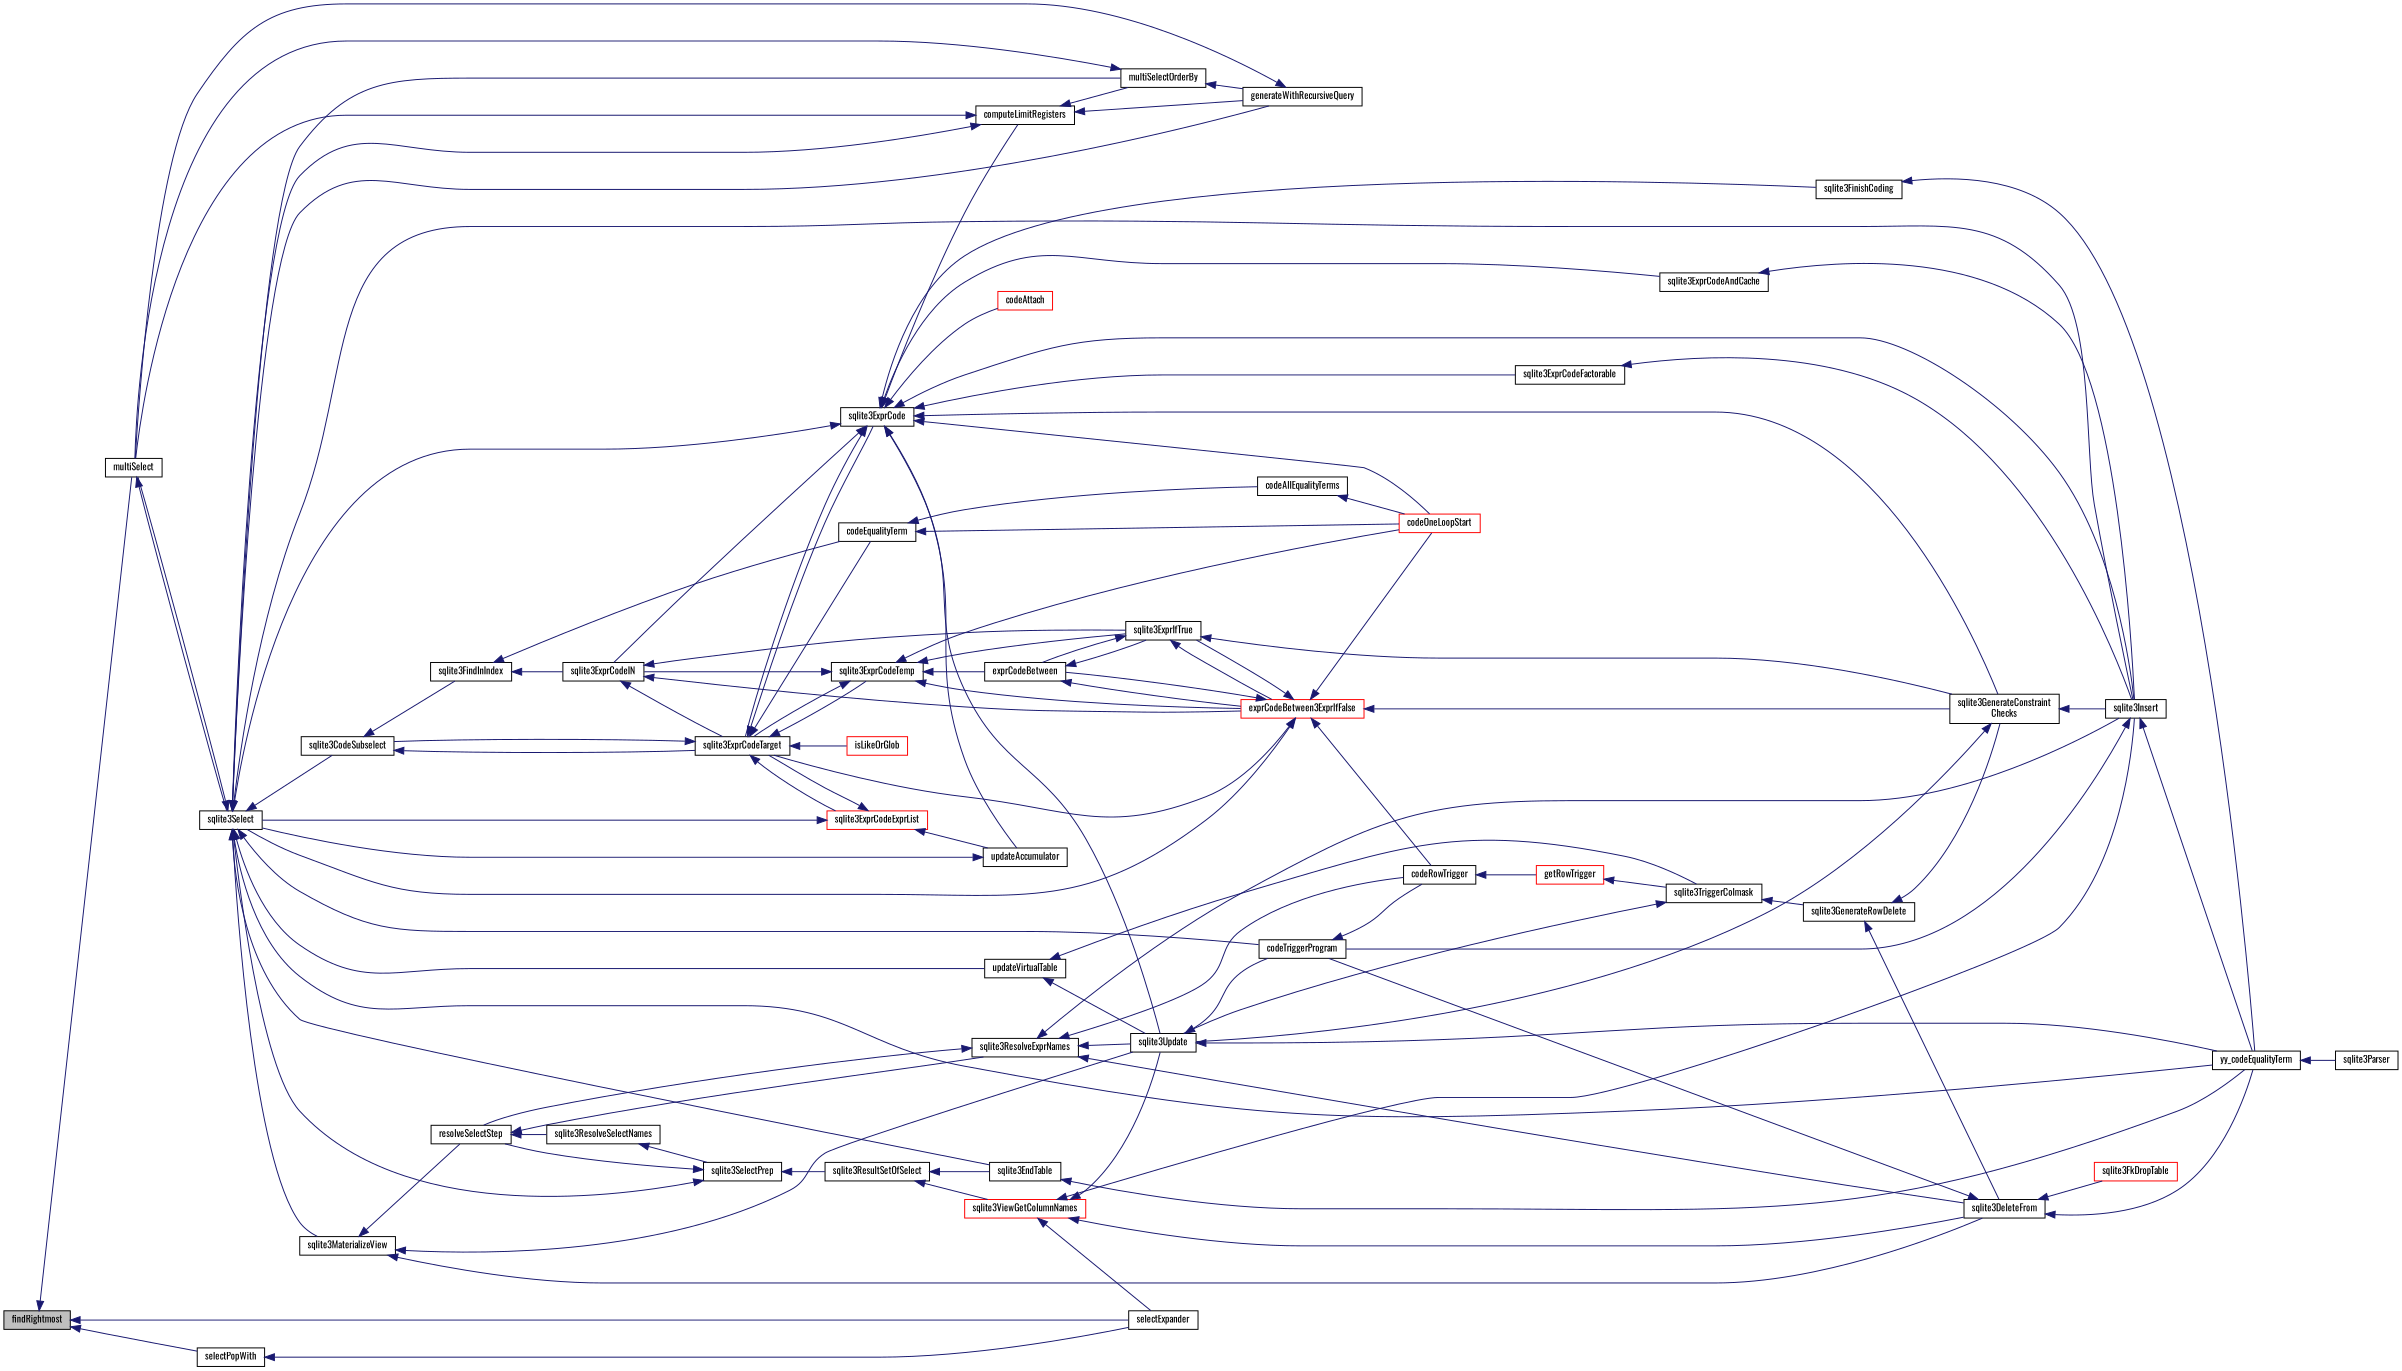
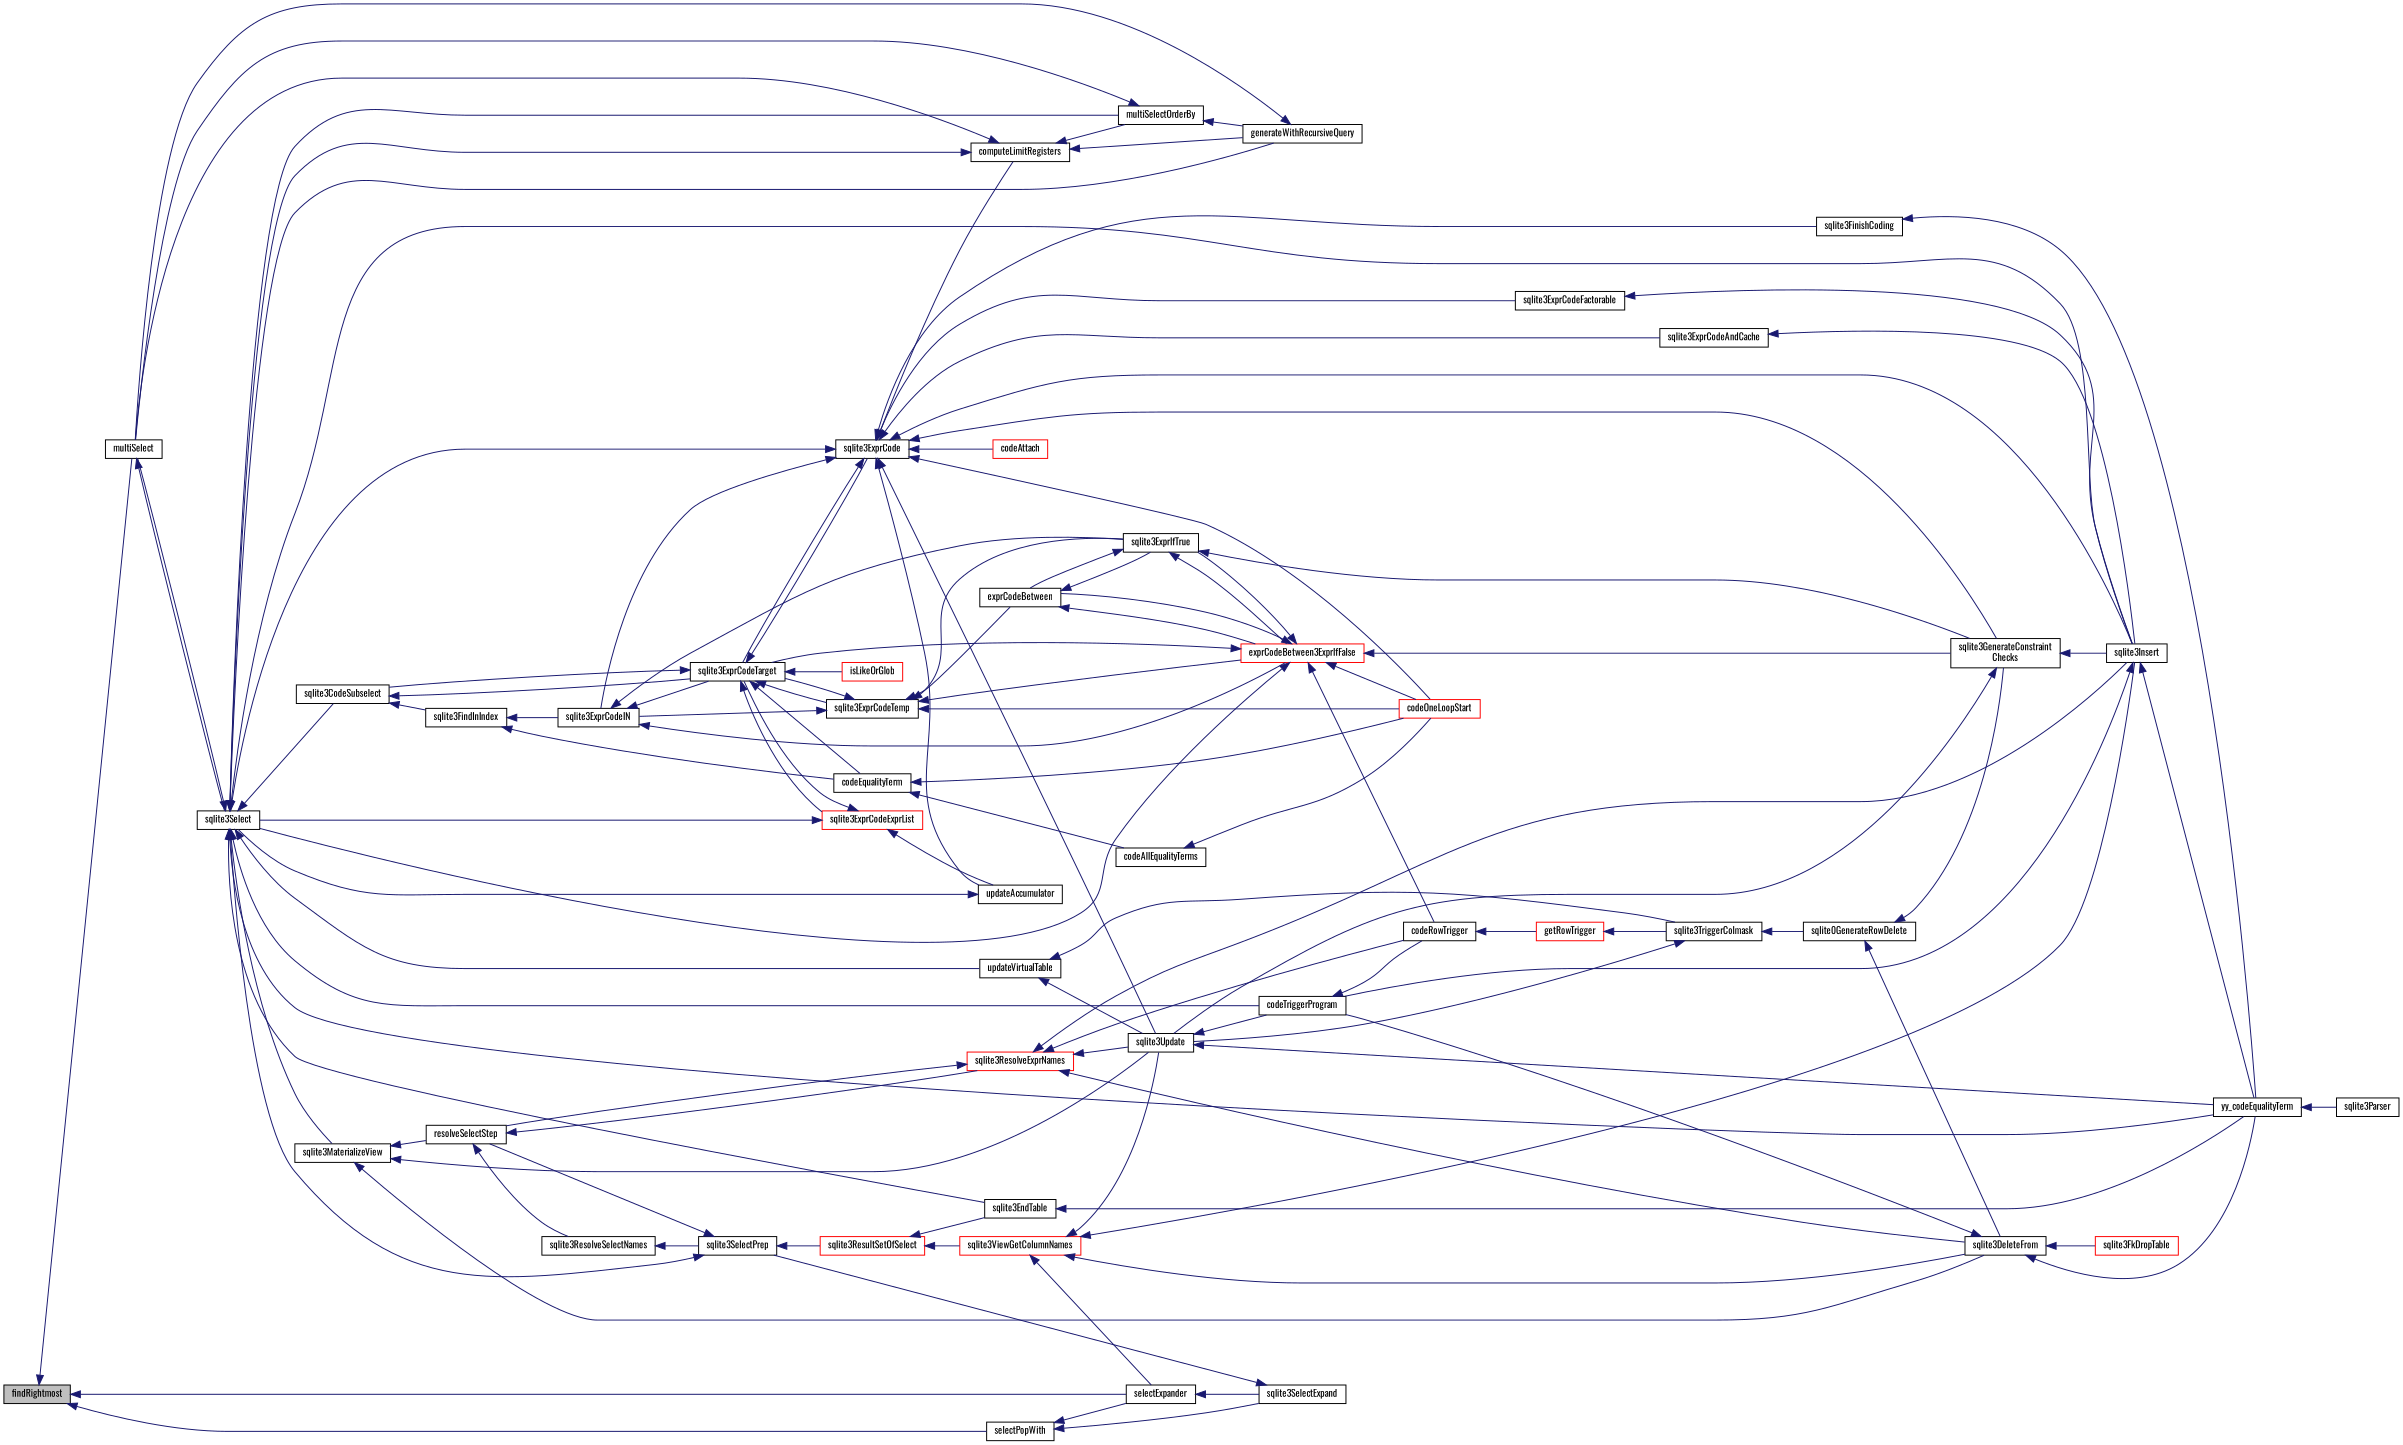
(1859, 912) -> (1860, 931)
(1025, 1048) -> (1020, 1061)
(877, 1172) -> (872, 1246)
none -> (1303, 1394)
